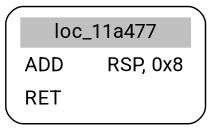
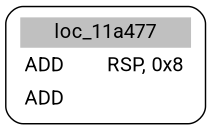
(65, 98) -> (67, 98)
